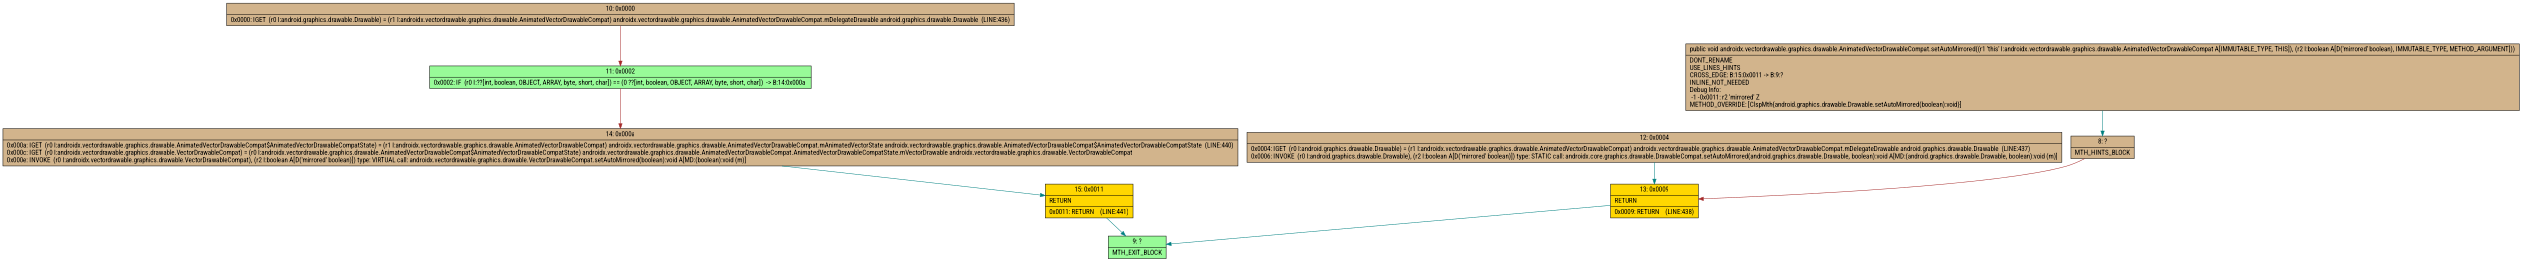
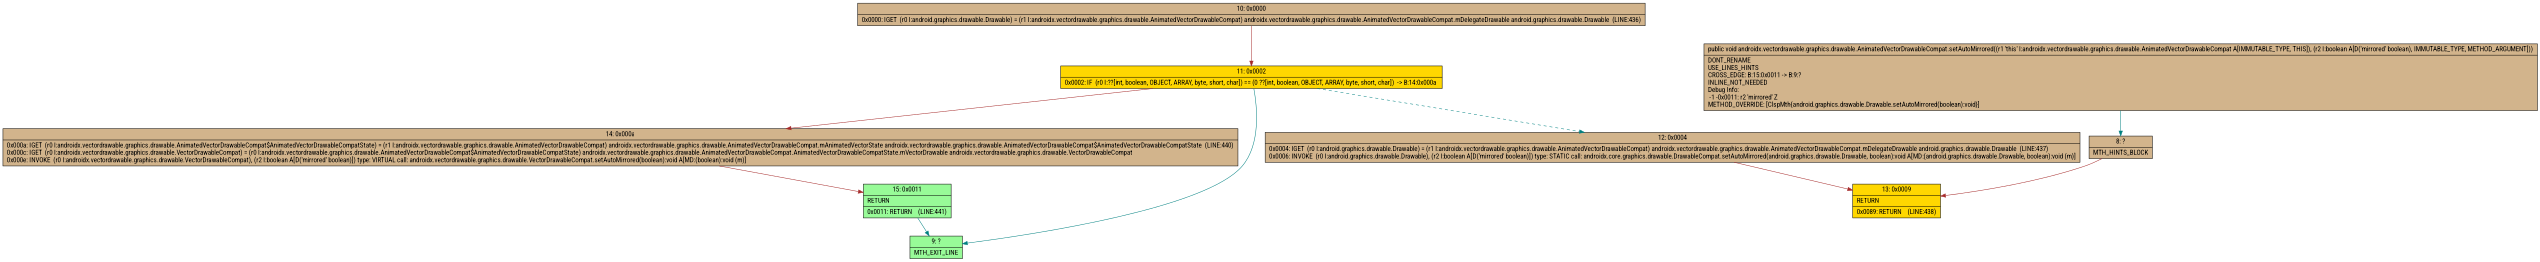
(620, 77) -> (1251, 77)
none -> (1448, 110)
(1654, 171) -> (1791, 176)
(911, 180) -> (789, 179)
(1089, 201) -> (907, 201)
(1654, 212) -> (1897, 212)
(1391, 225) -> (1149, 209)
(1137, 253) -> (936, 253)
